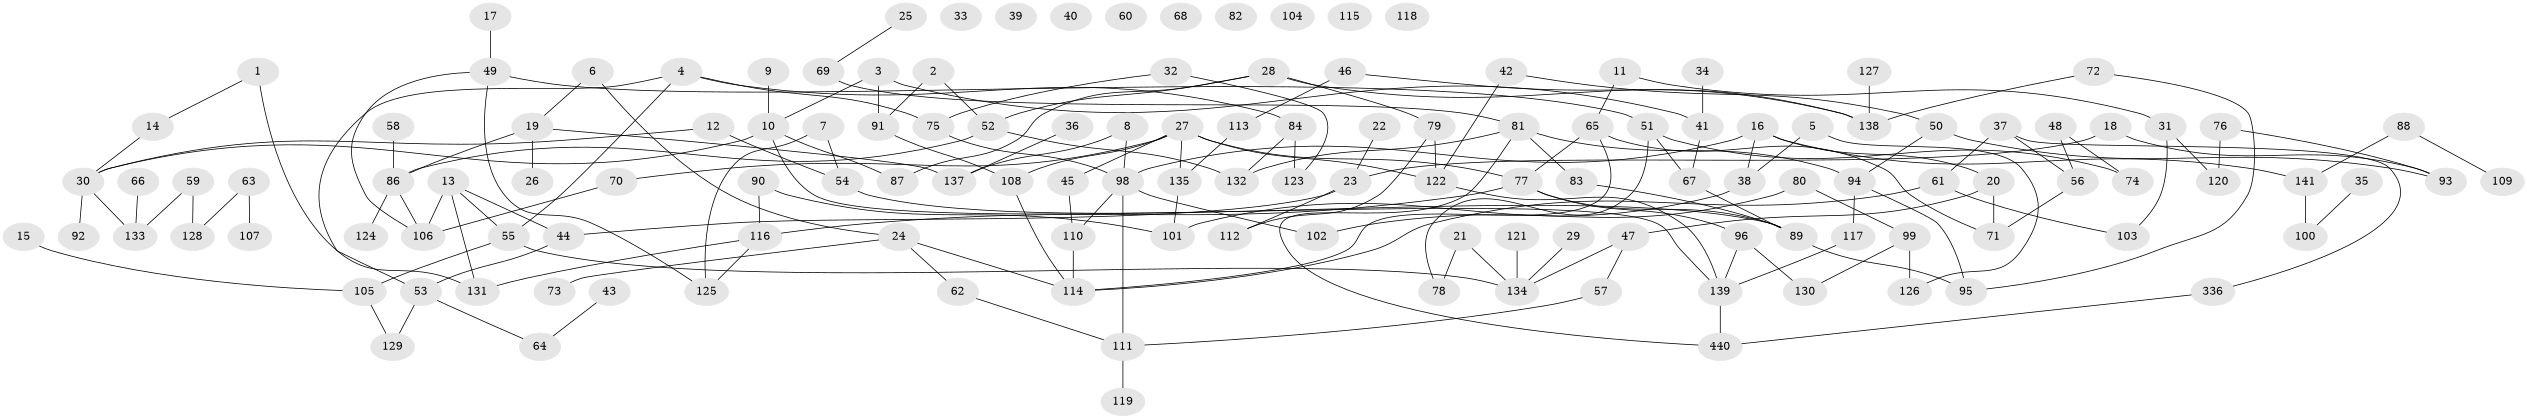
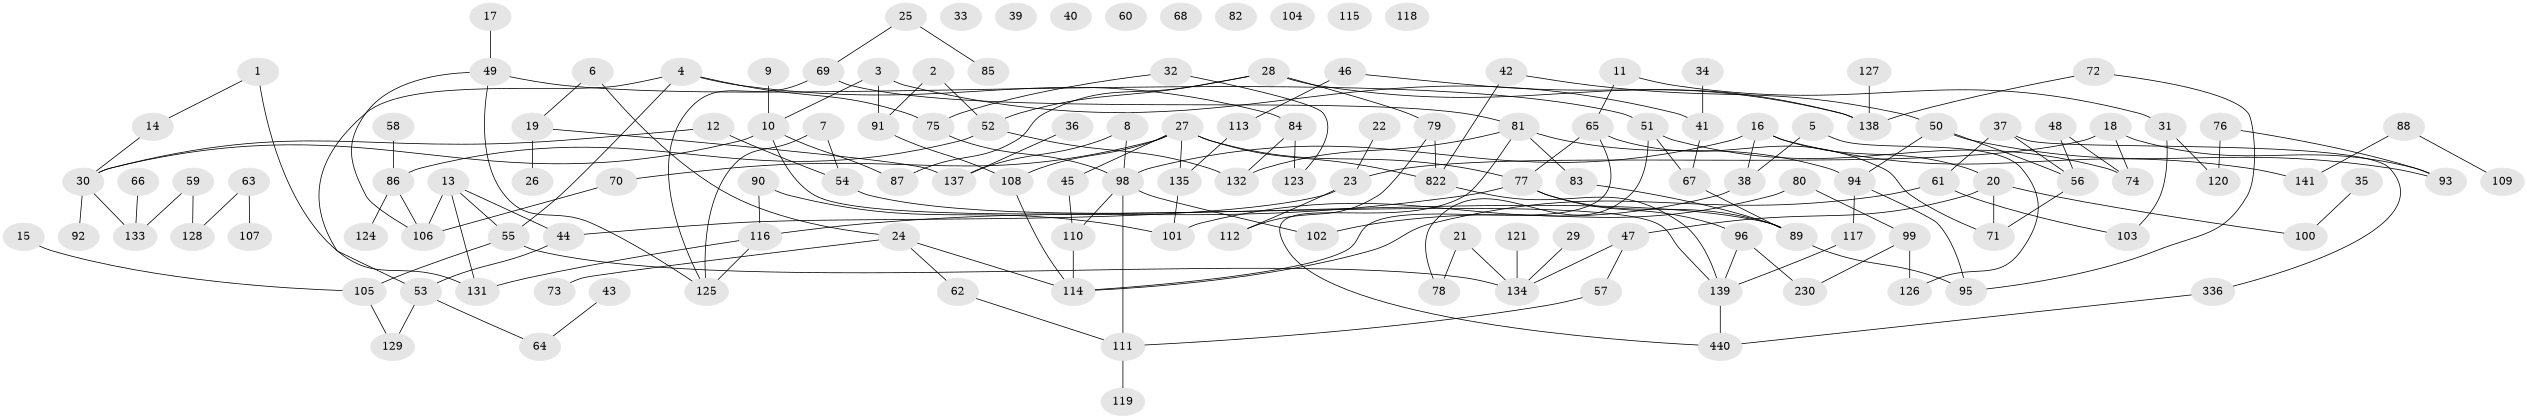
none -> (988, 72)
none -> (679, 126)
(461, 152) -> none
none -> (2008, 153)
none -> (2121, 153)
(1436, 182) -> (1436, 182)
(2305, 209) -> (2141, 212)
(1805, 292) -> (1805, 292)
